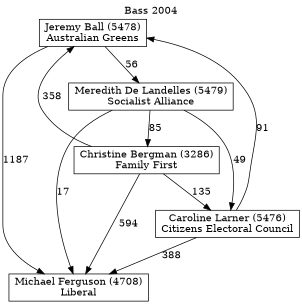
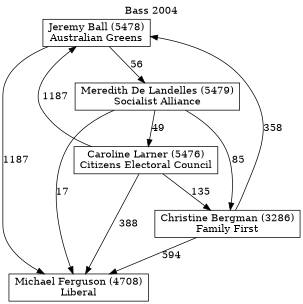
(263, 128) -> (55, 97)
(184, 190) -> (184, 190)
